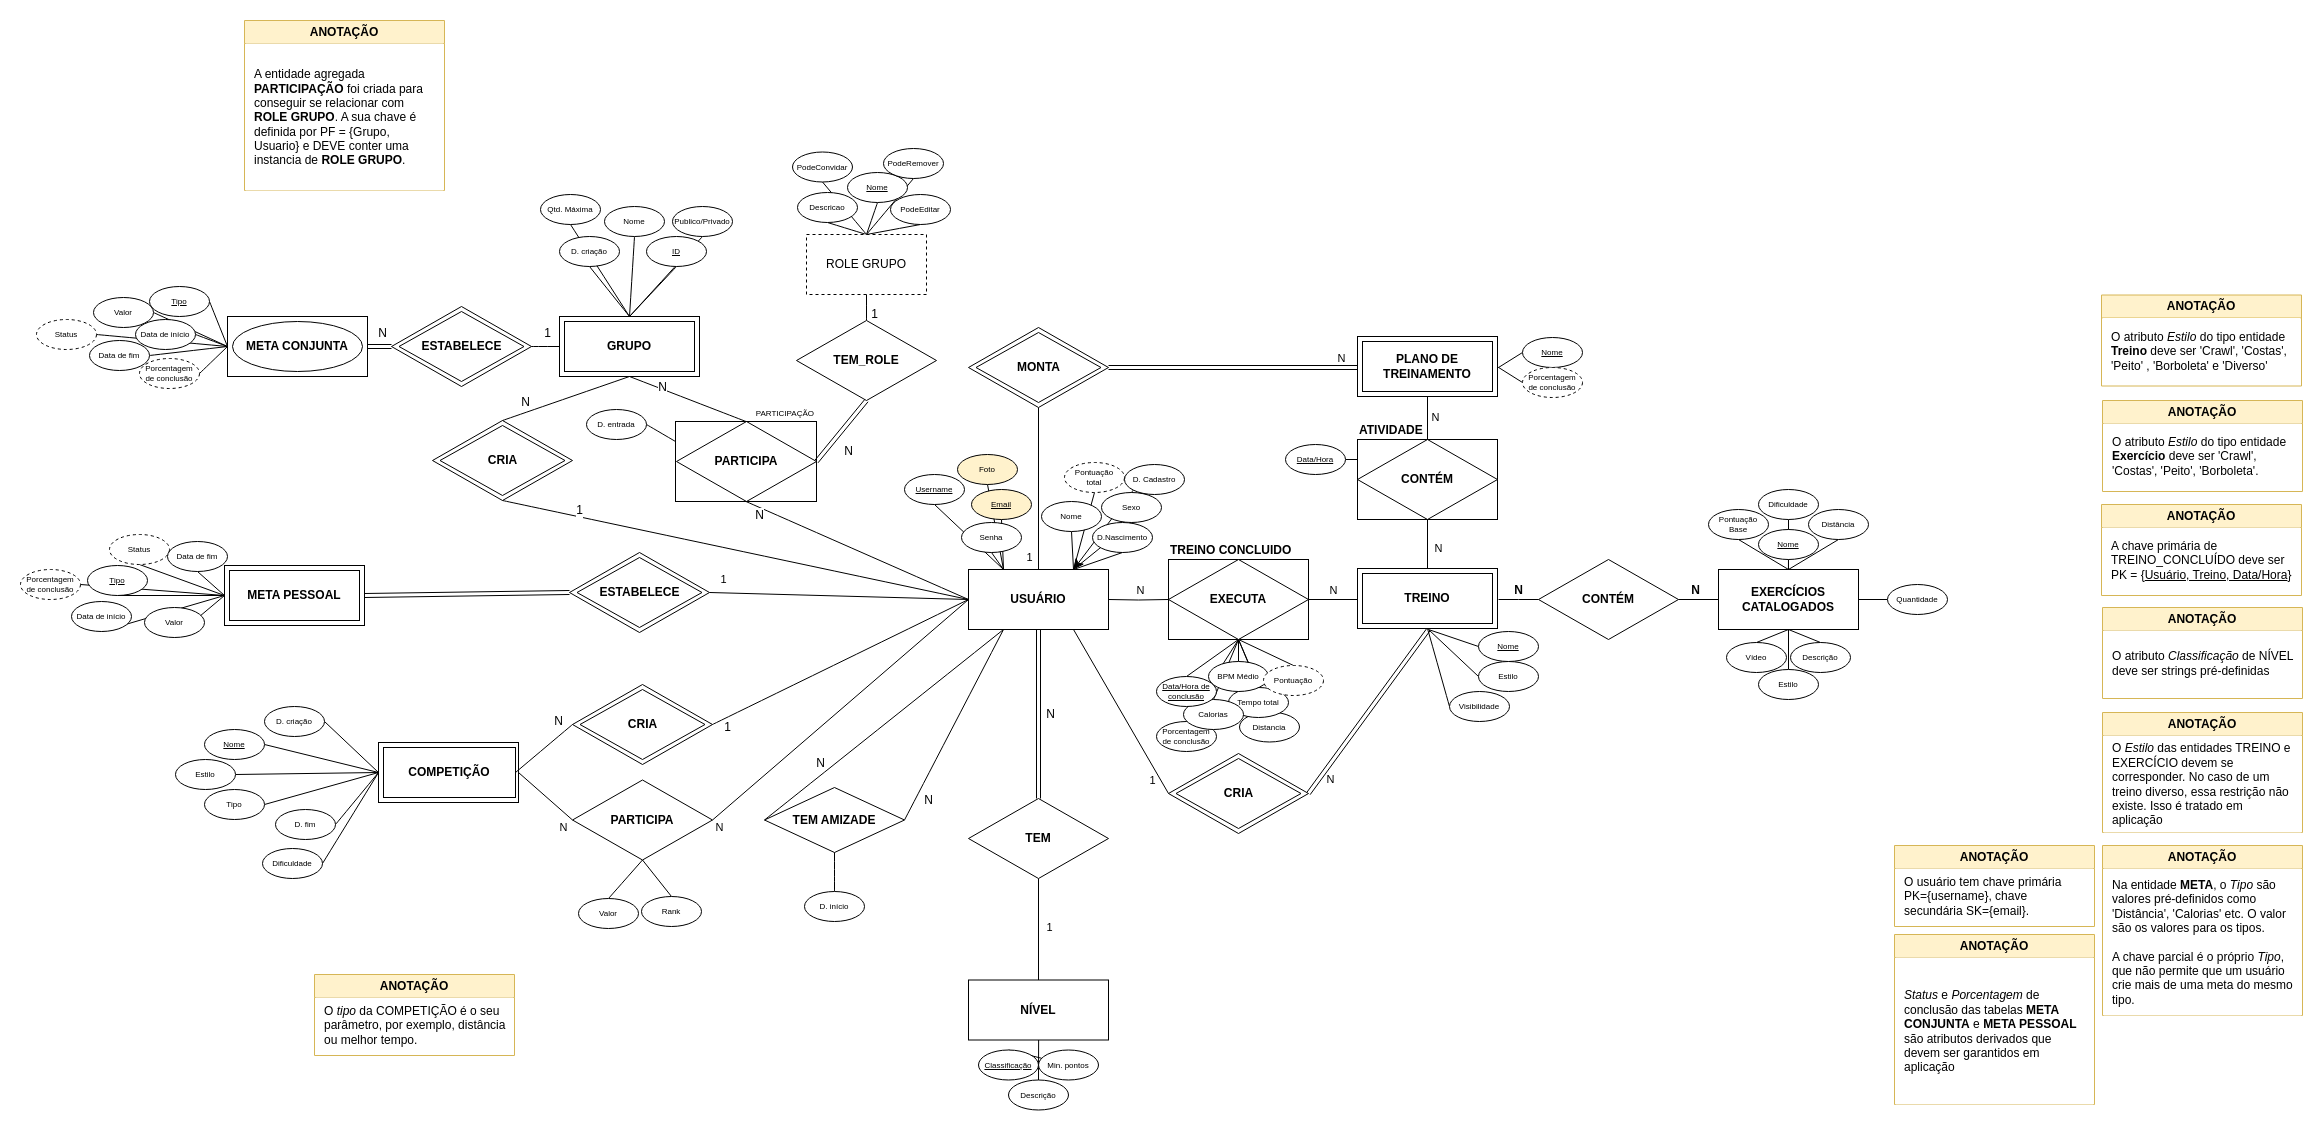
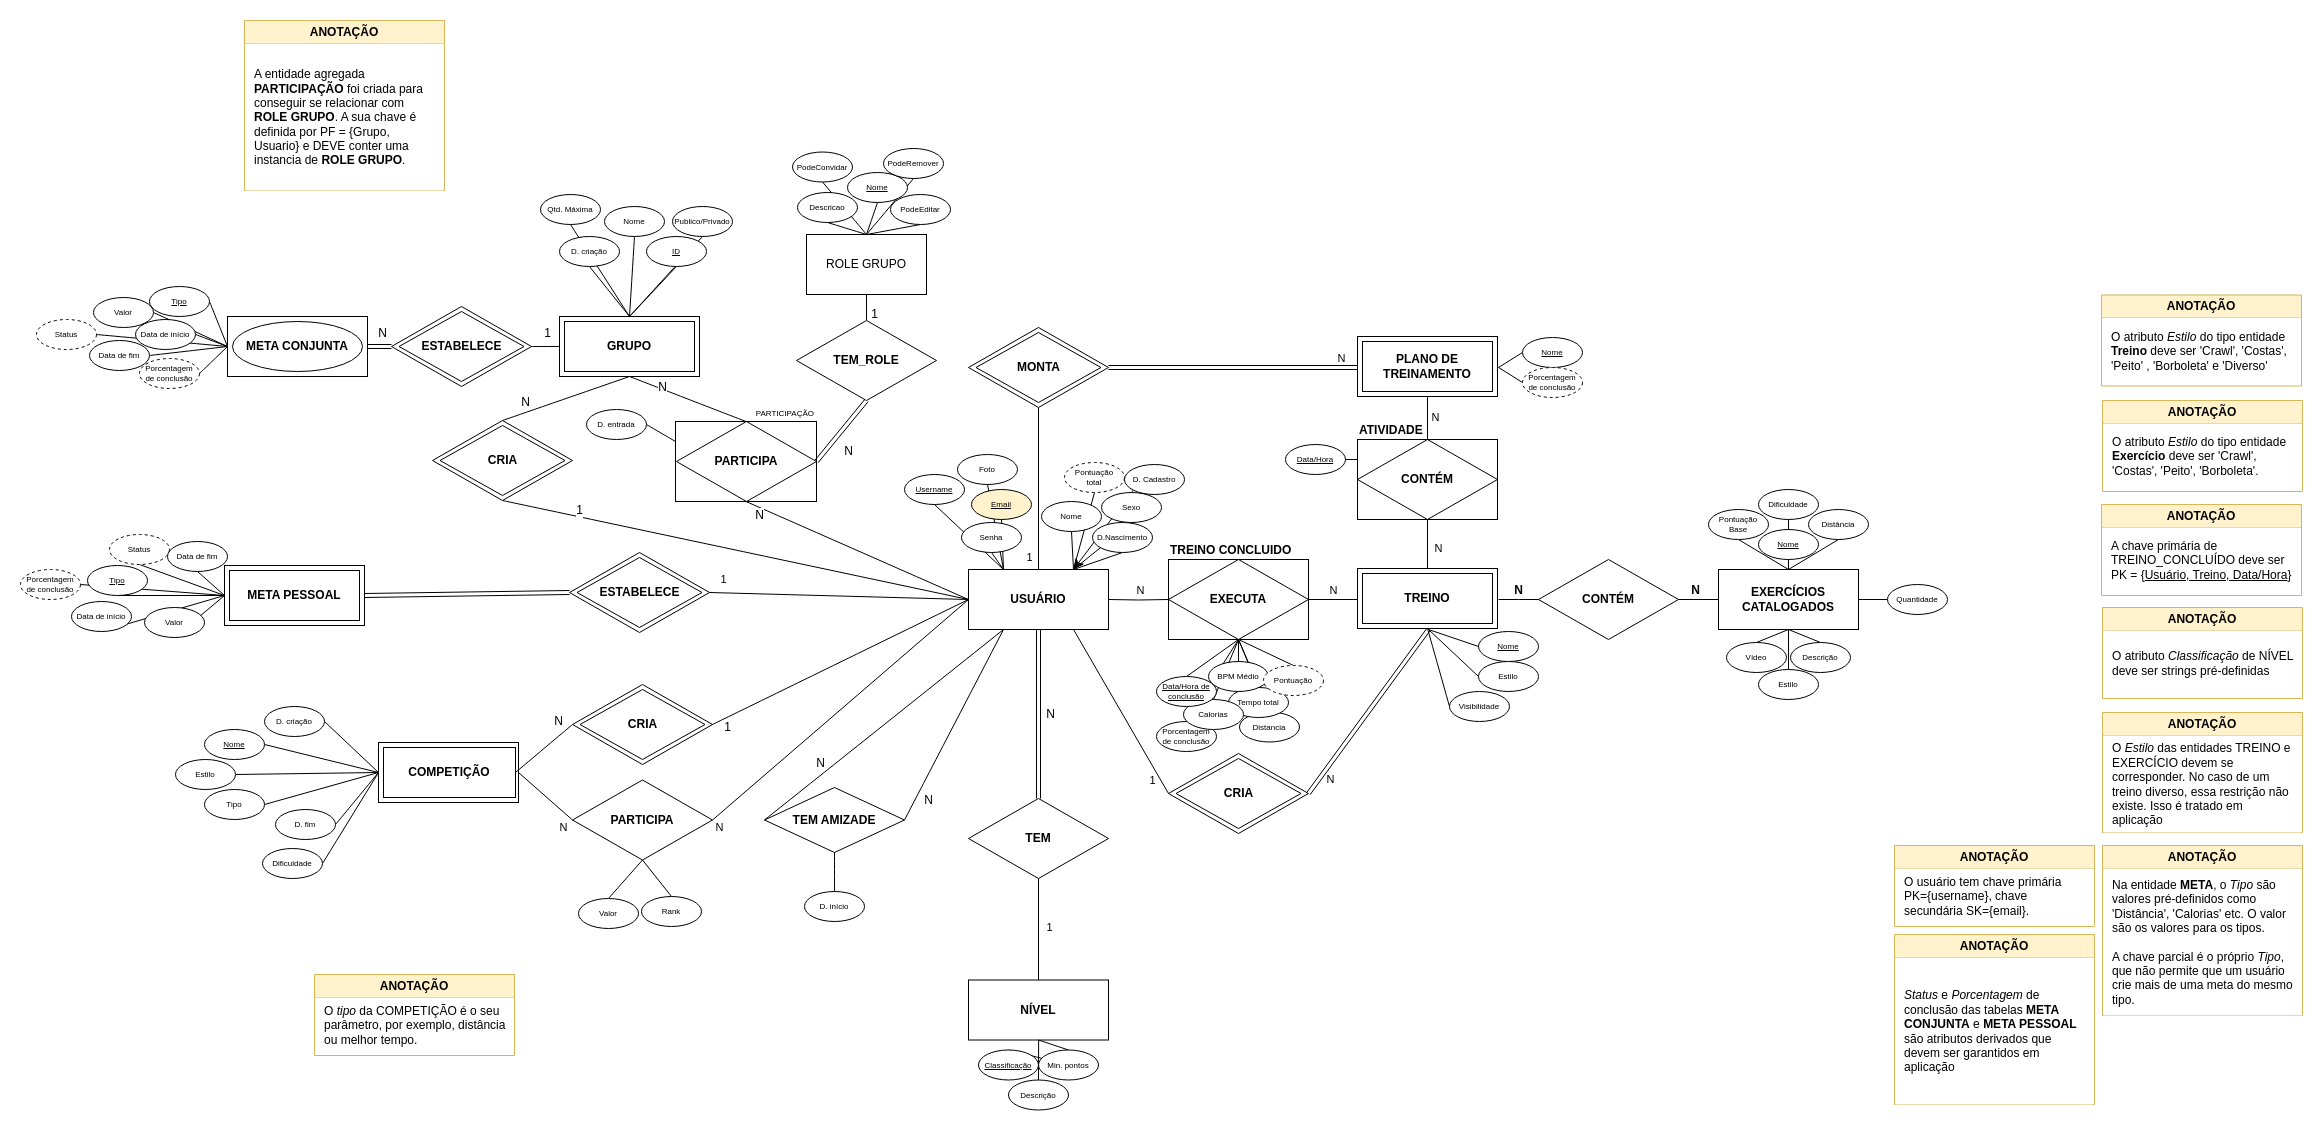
(867, 265) -> (867, 265)
(988, 470) -> (988, 470)
none -> (1055, 1045)
